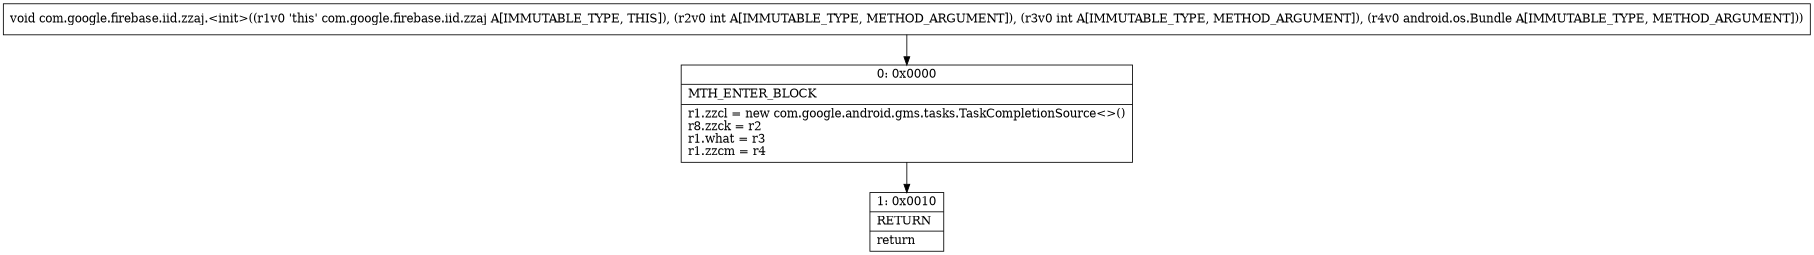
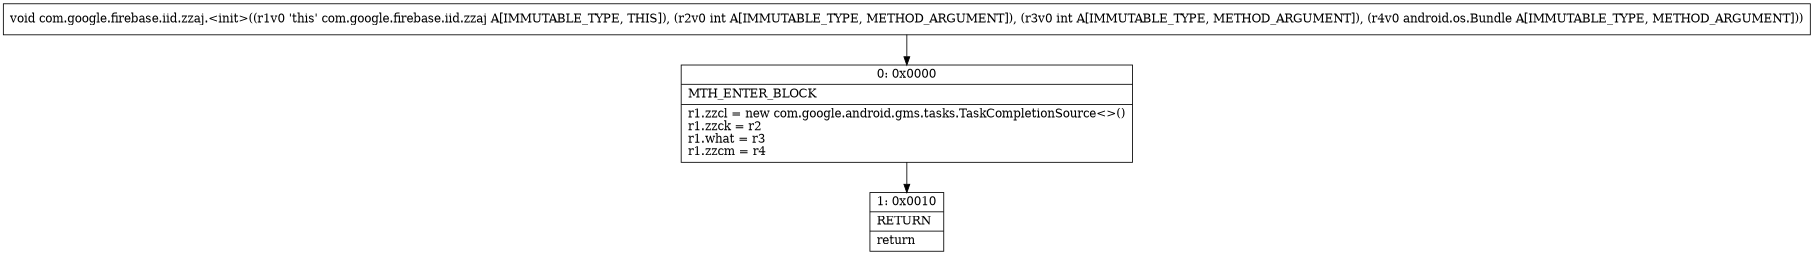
(725, 127) -> (725, 127)
